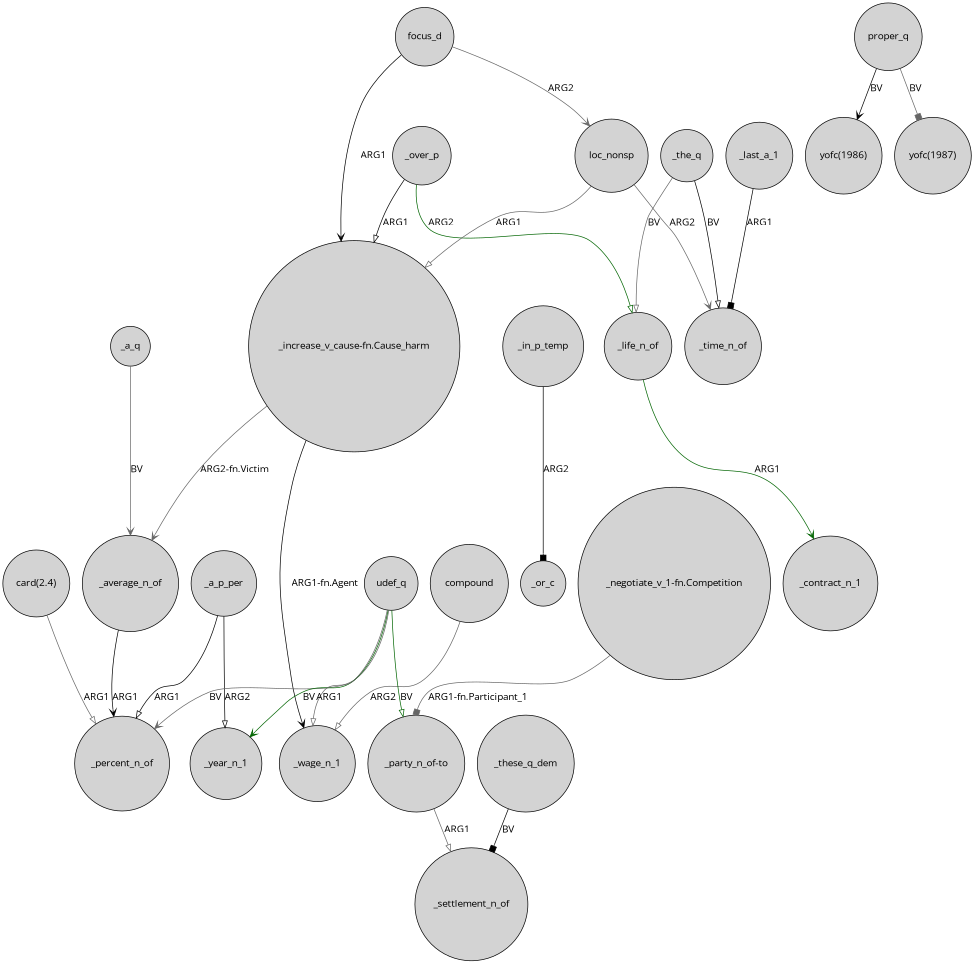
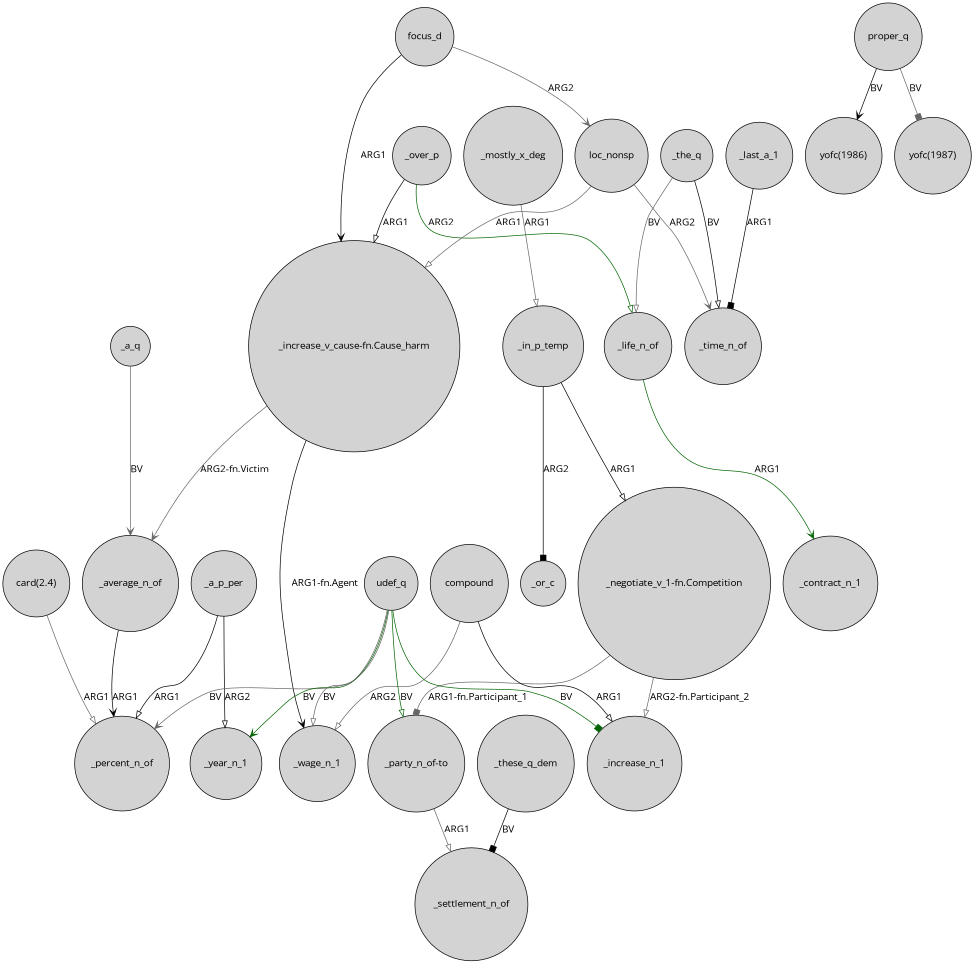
none -> (513, 156)
none -> (591, 439)
(329, 697) -> (329, 697)
none -> (635, 764)
